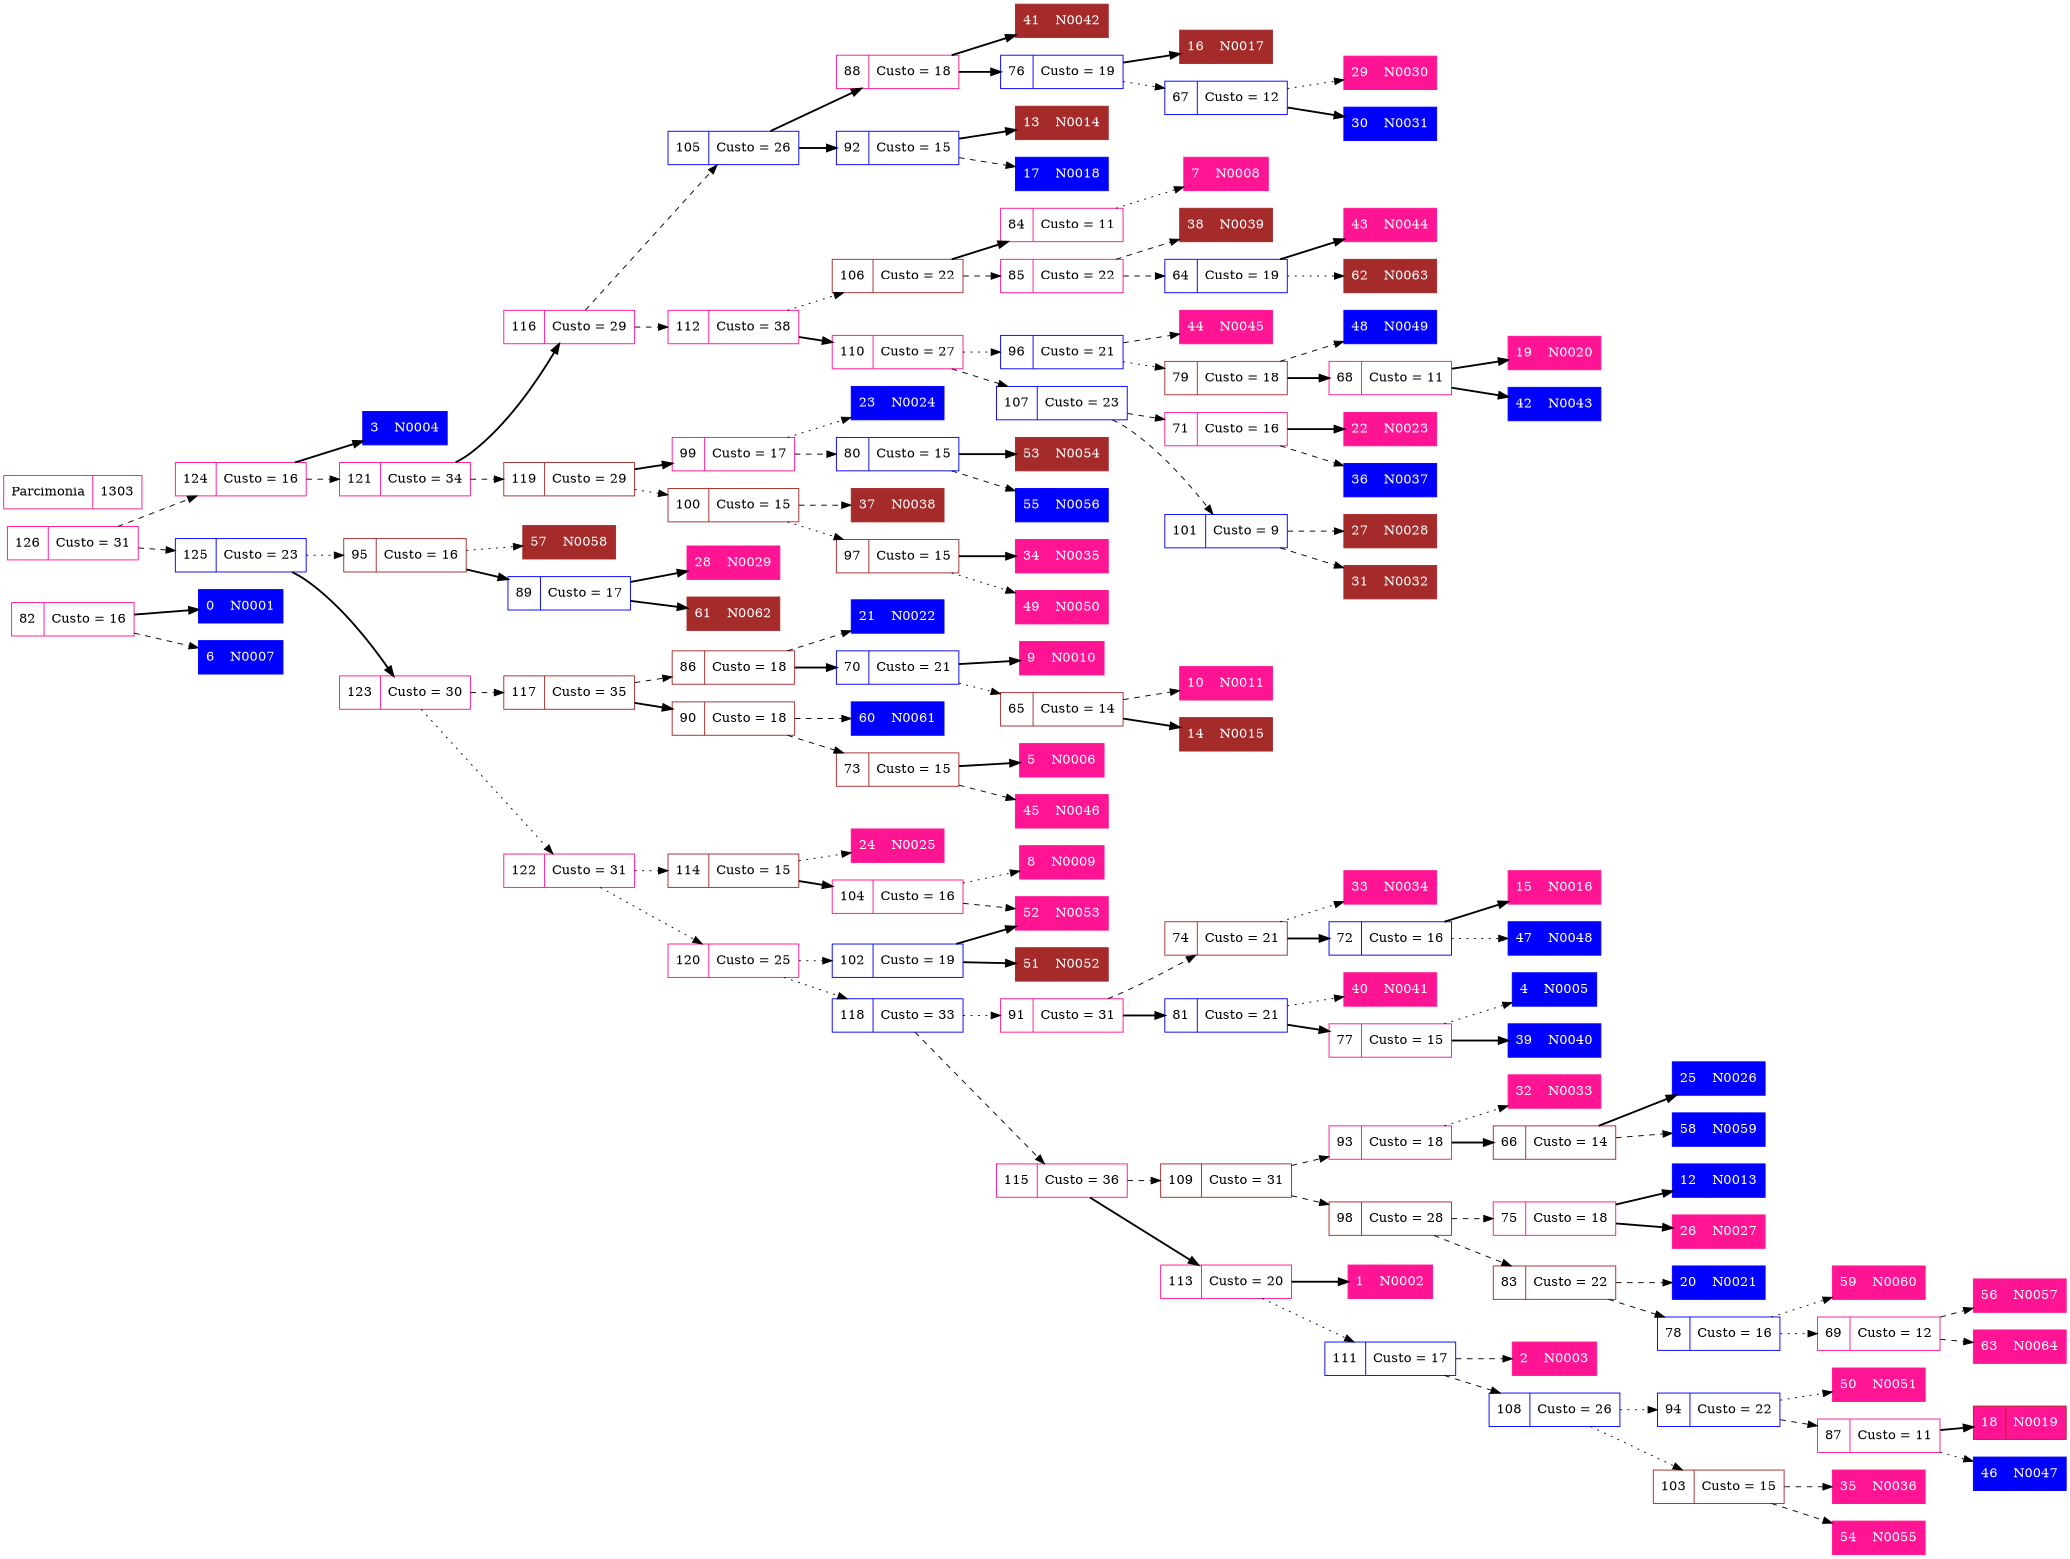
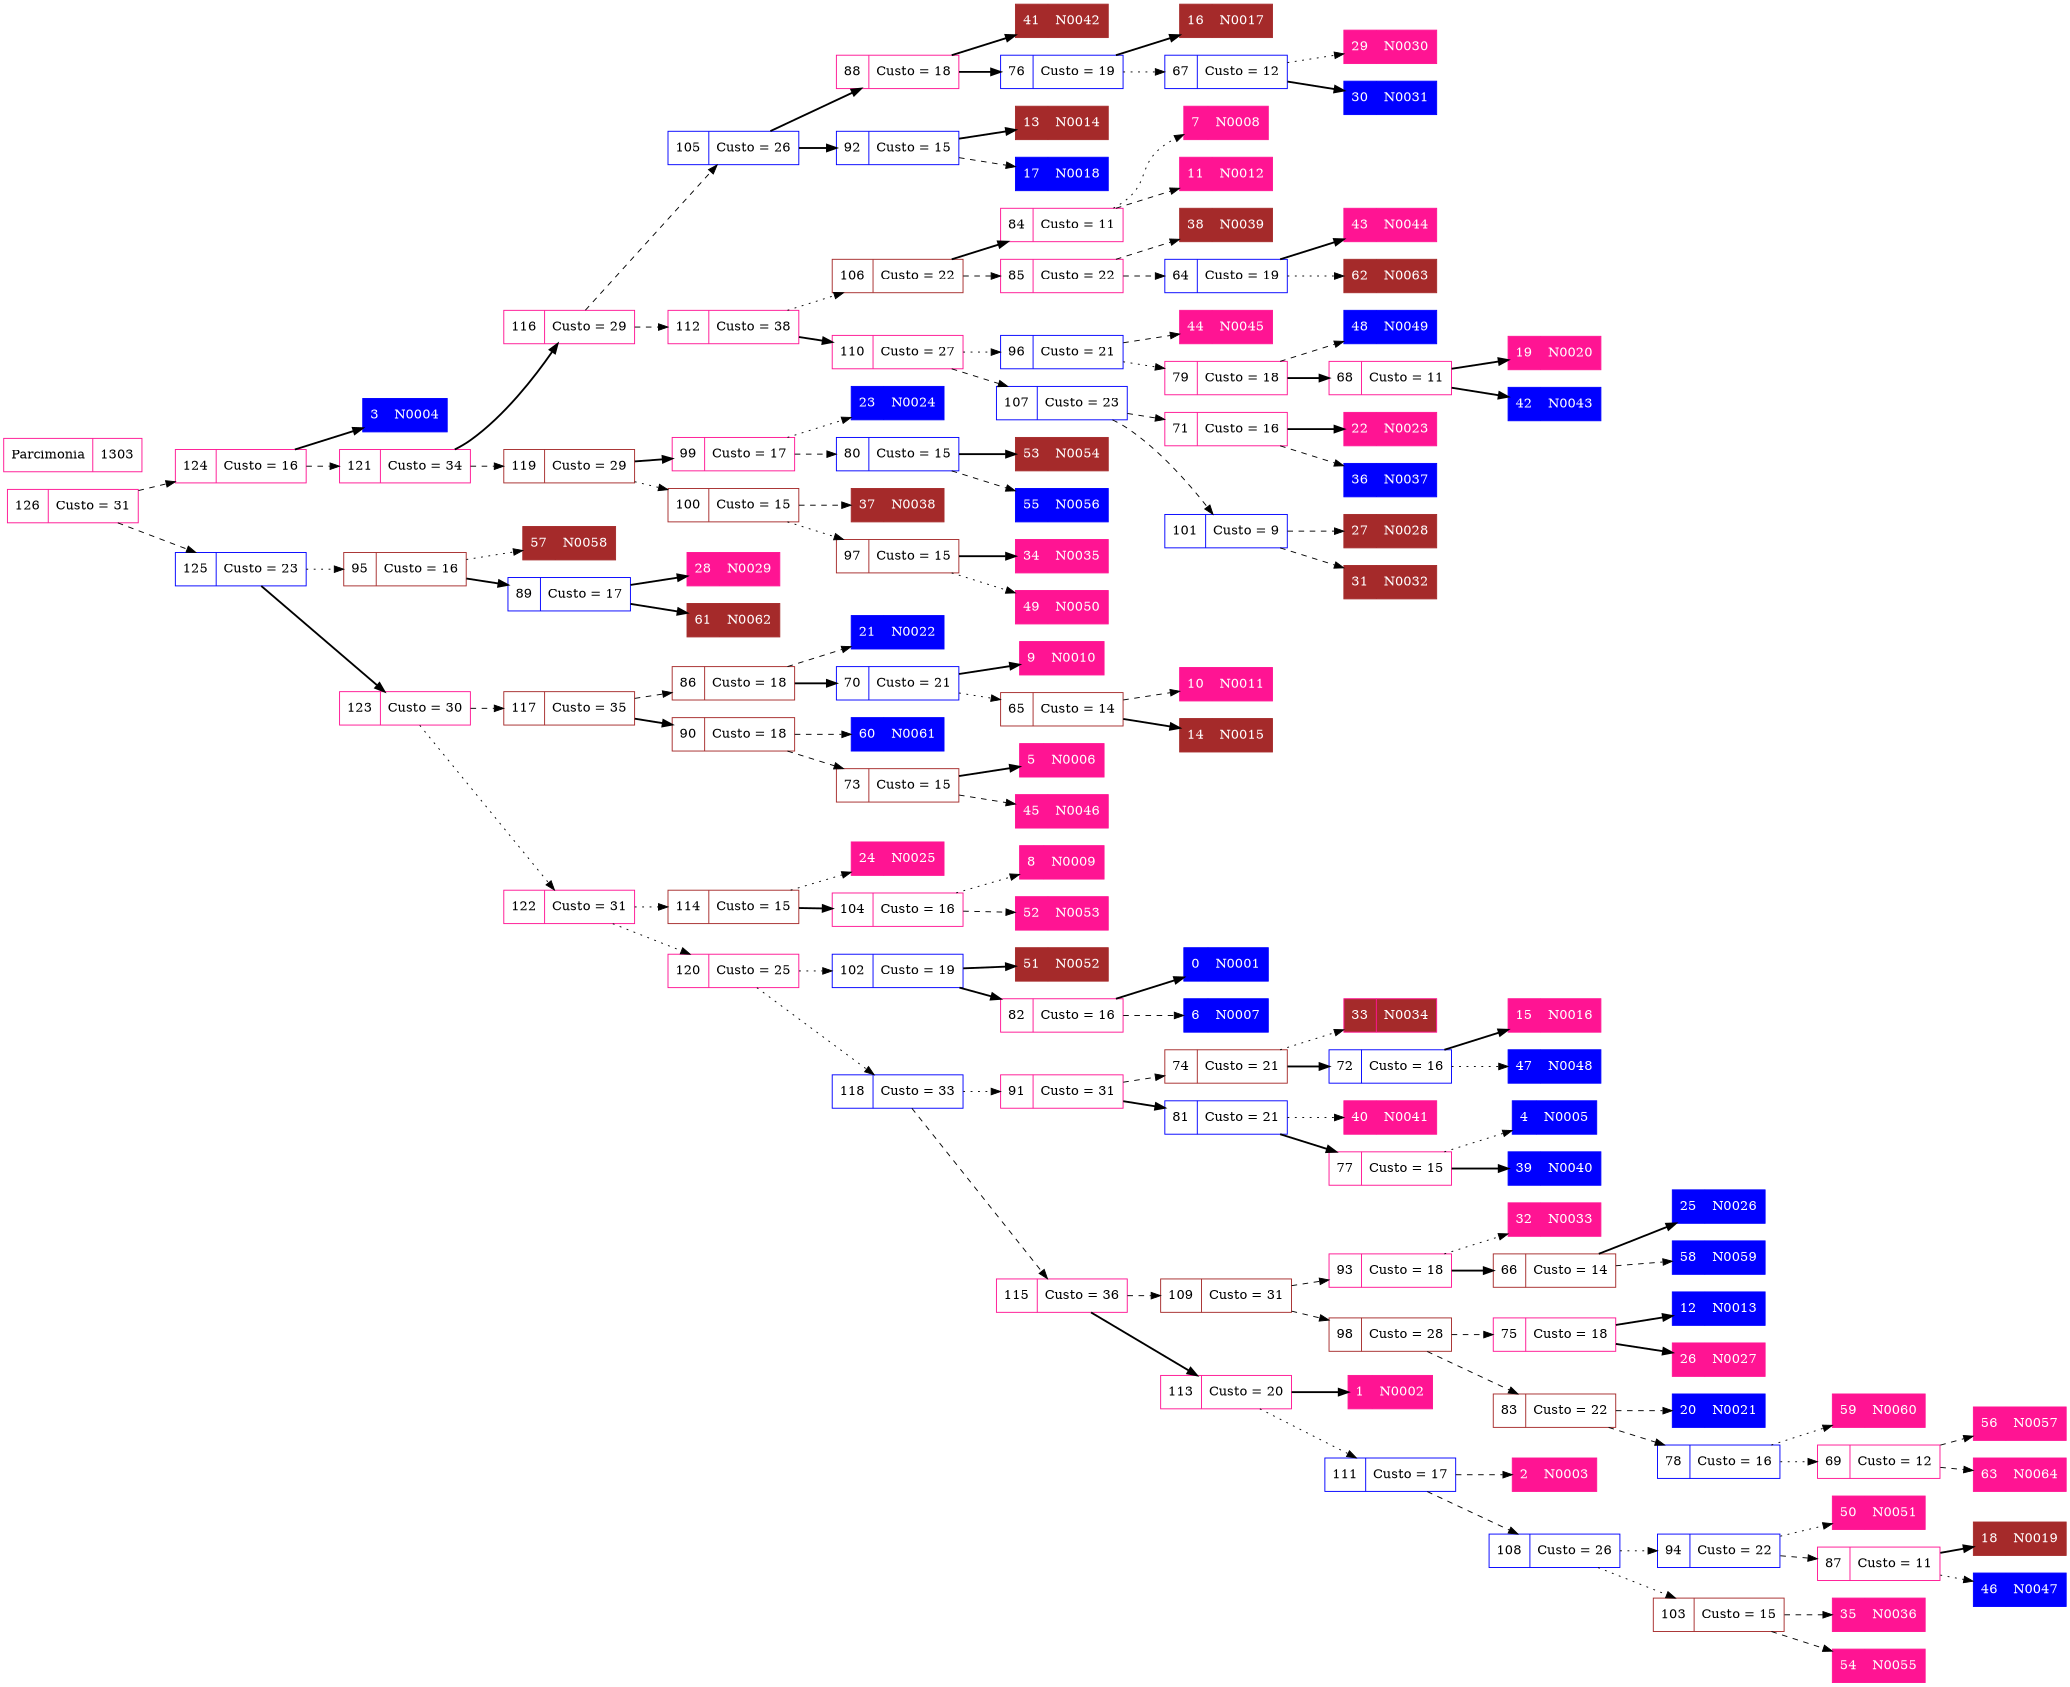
none -> (1226, 174)
(1226, 378) -> (1226, 378)
(1390, 887) -> (1390, 1015)
(981, 937) -> (975, 992)
(2020, 1423) -> (2020, 1539)
